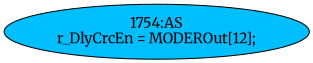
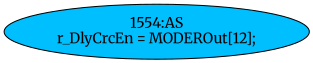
(157, 32) -> (157, 32)
